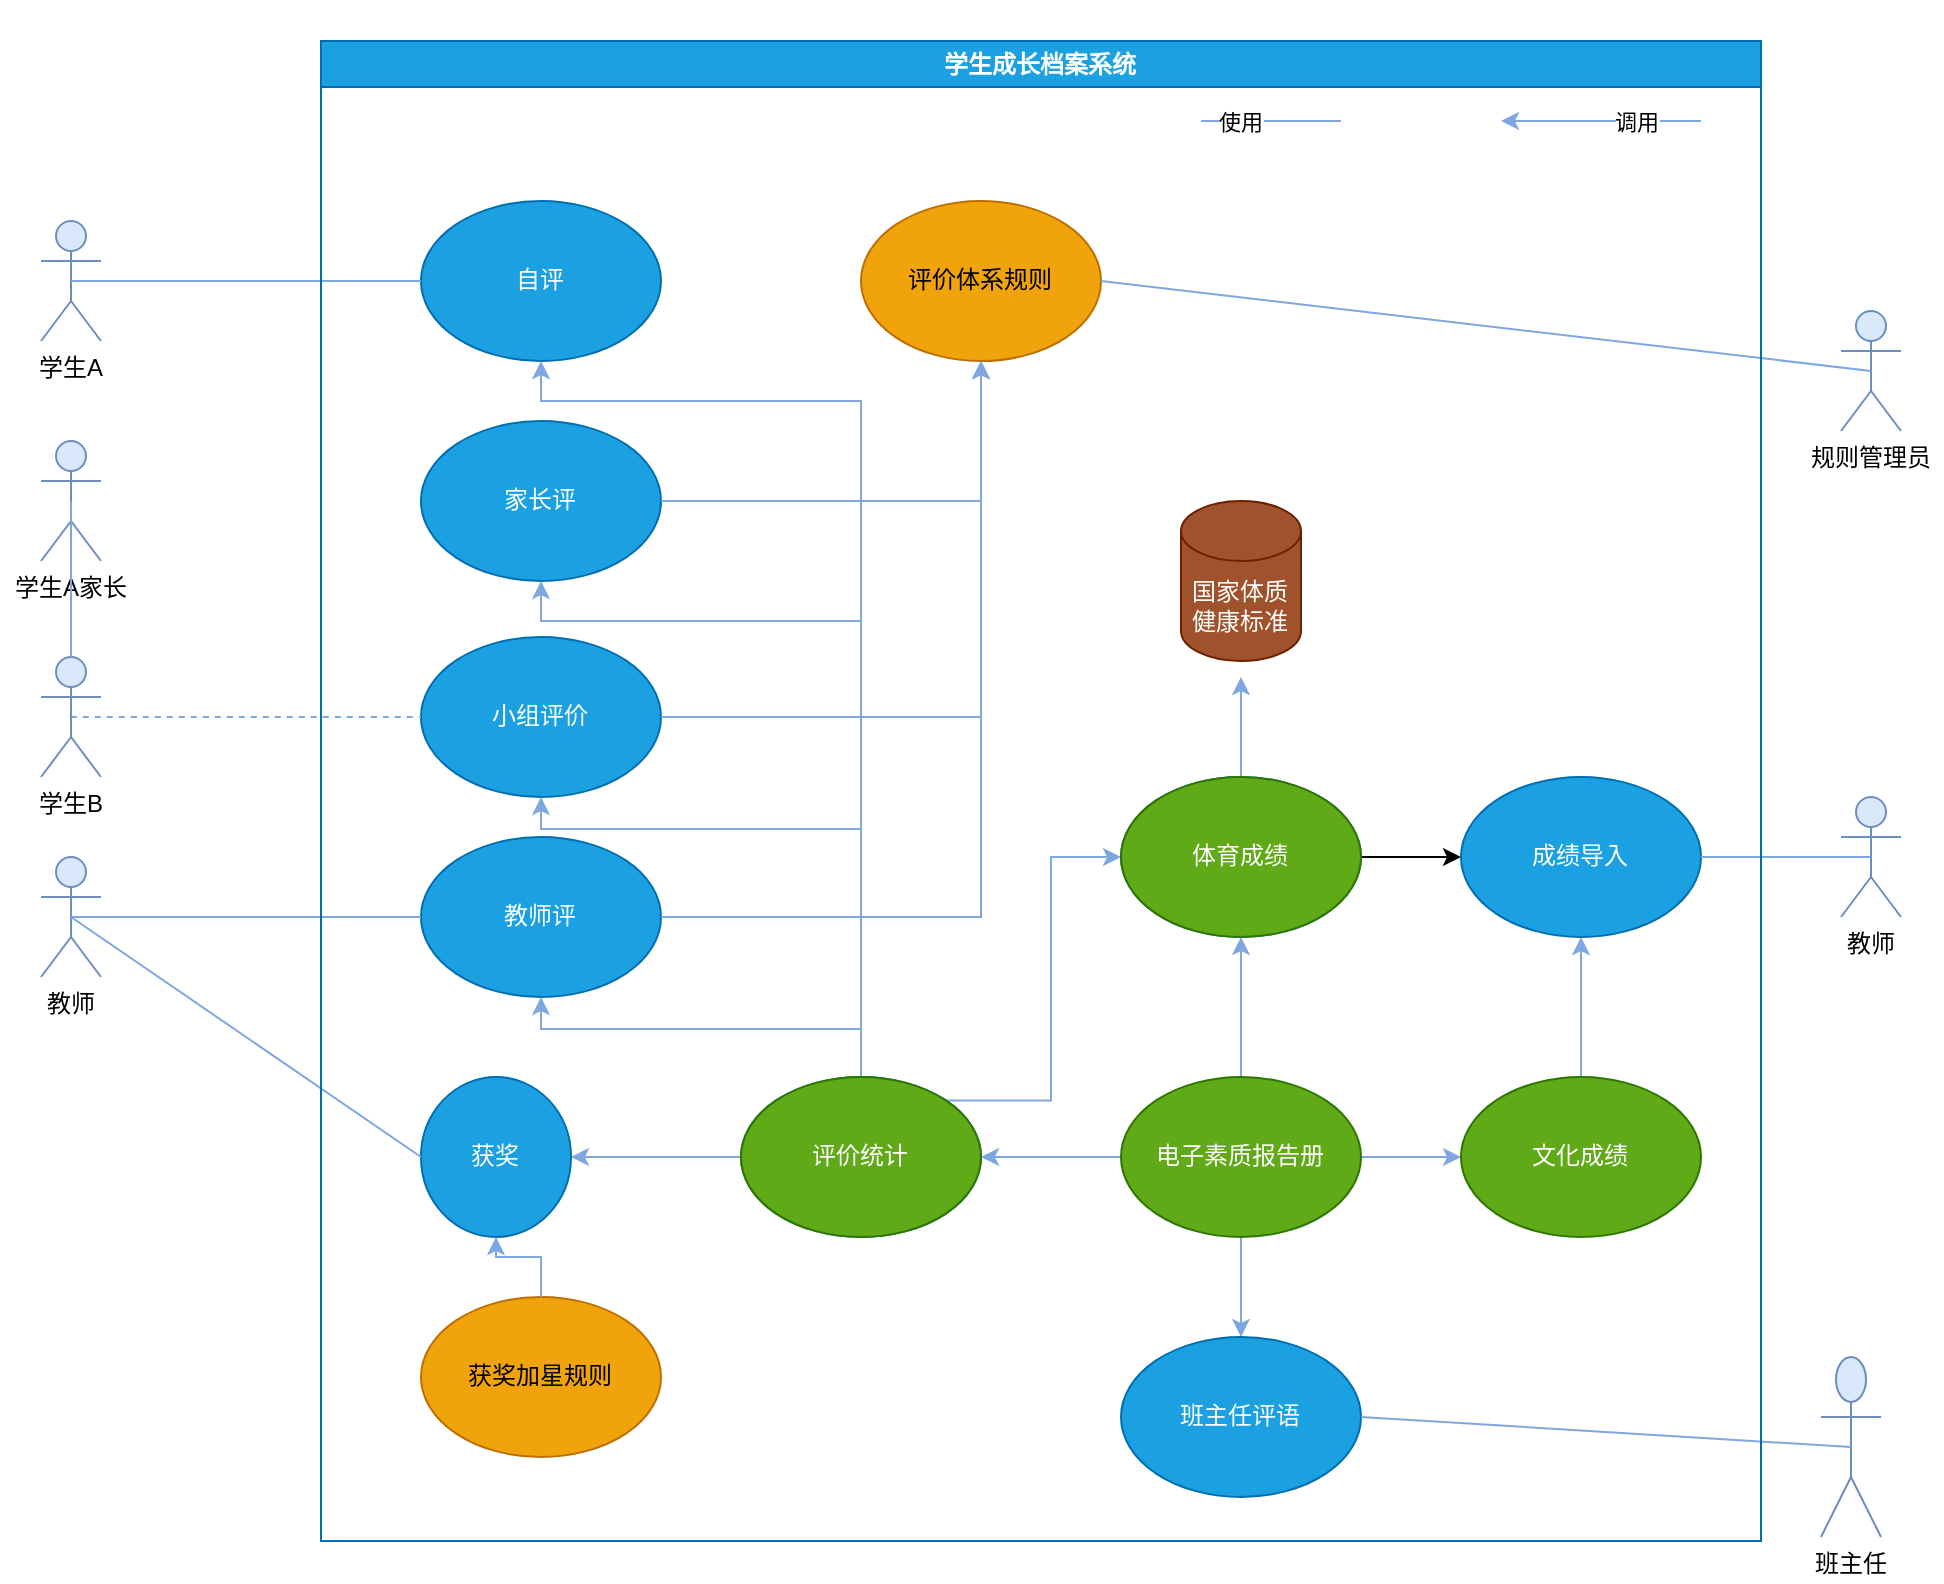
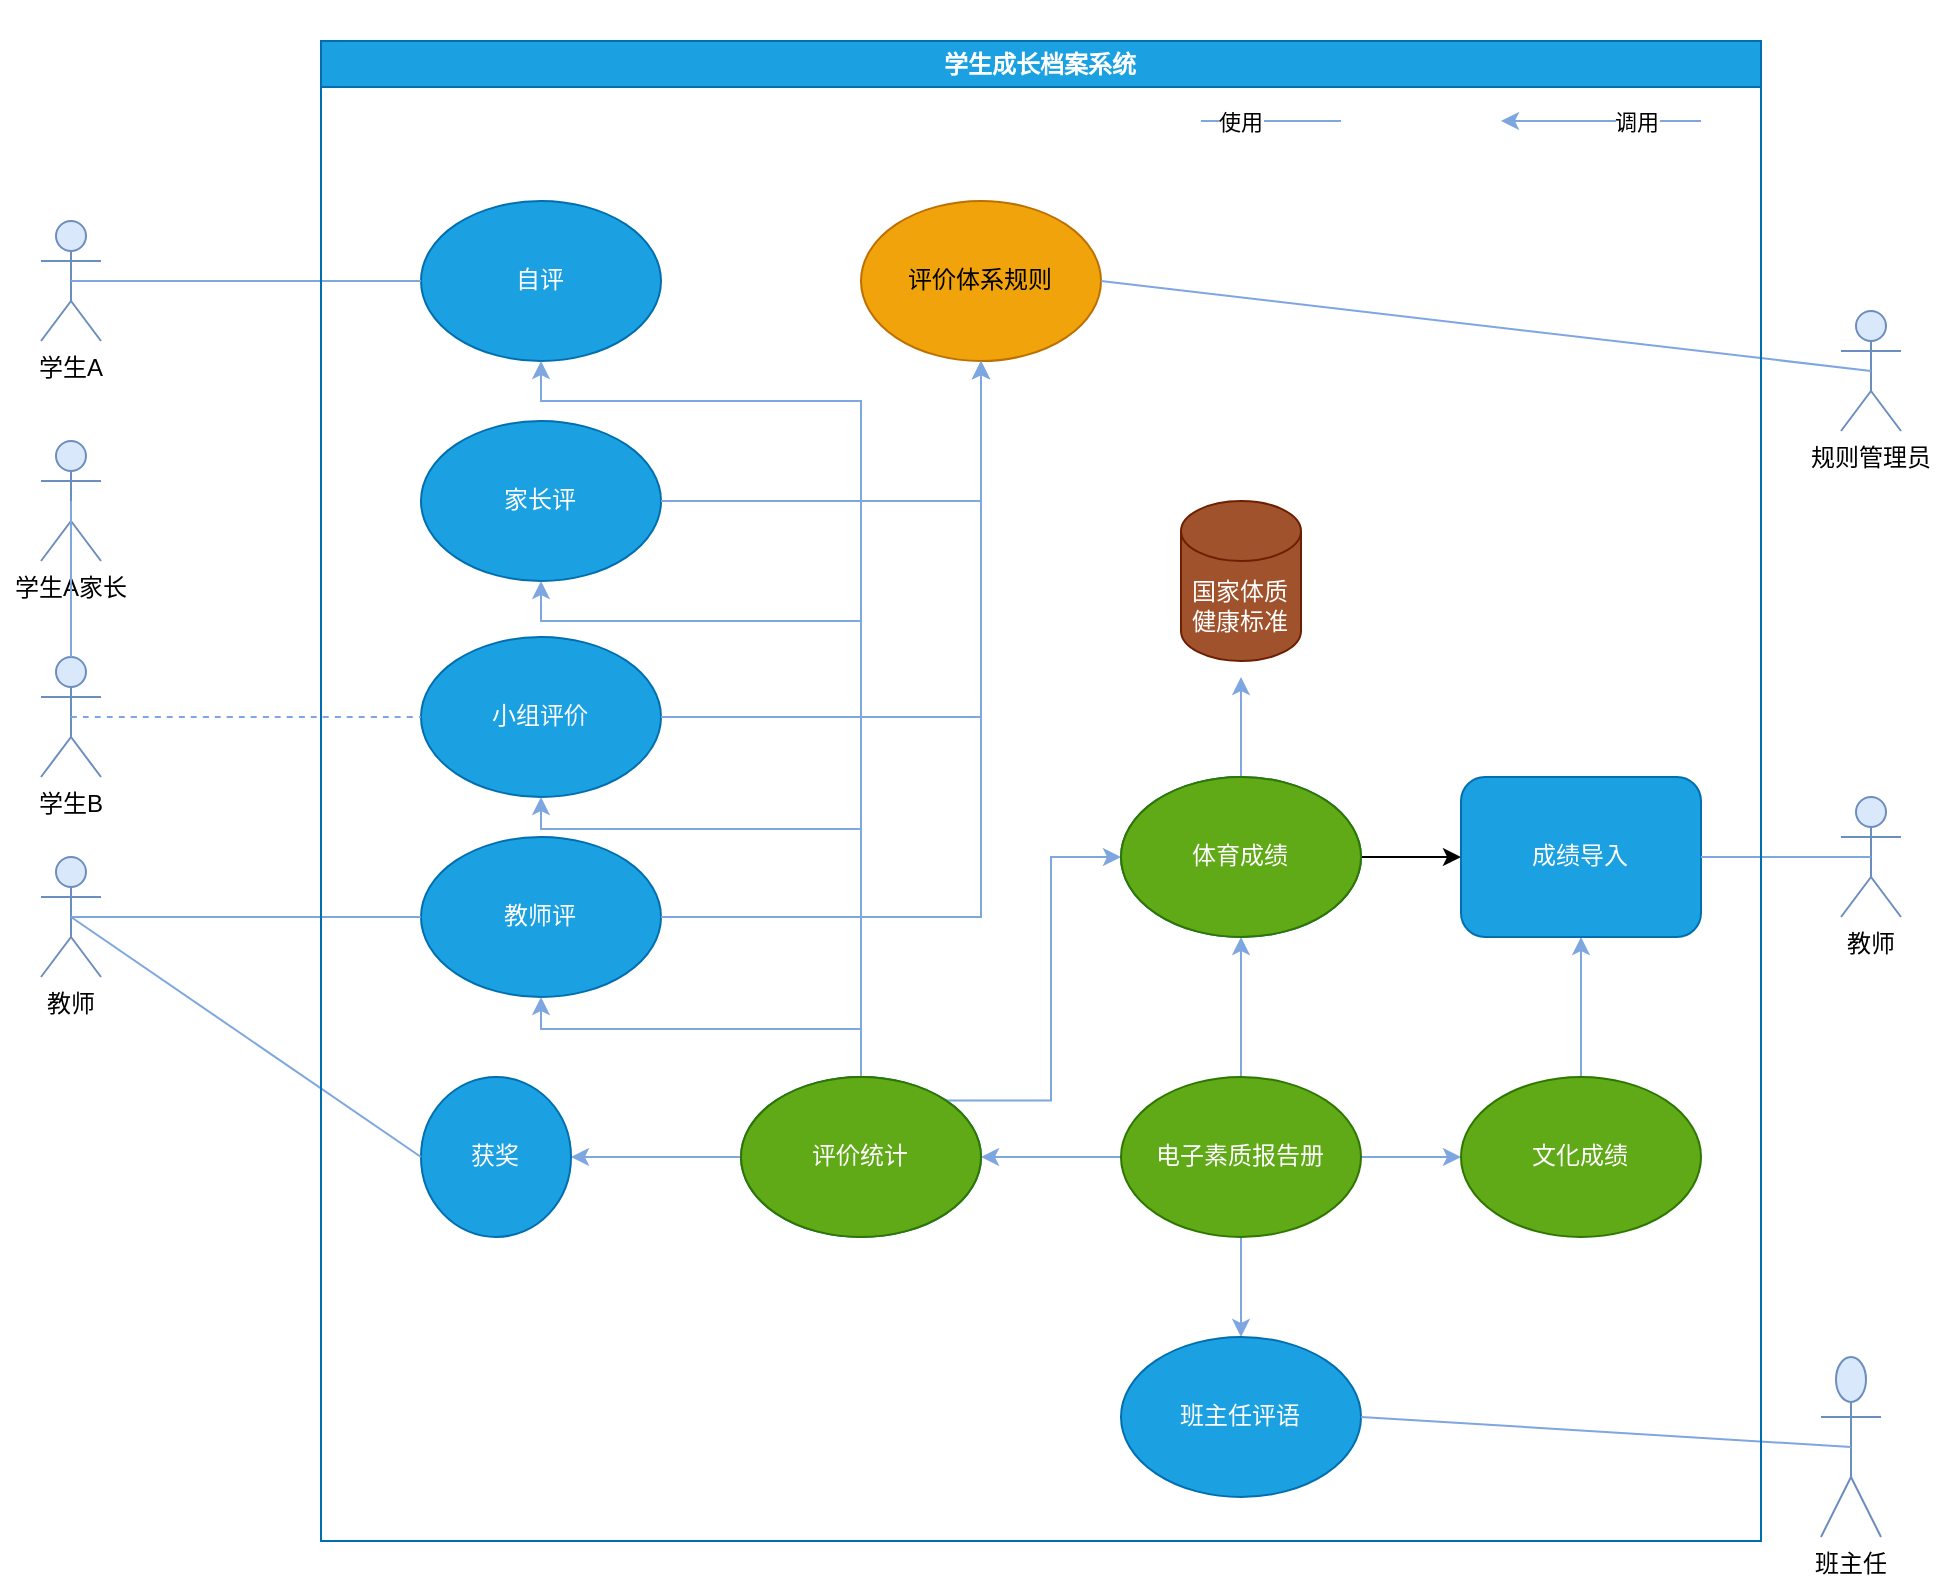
(1581, 857) -> (1581, 857)
(535, 1257) -> none
(541, 1377) -> none
